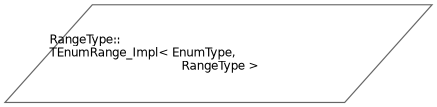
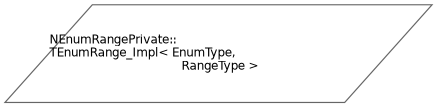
(219, 54) -> (219, 54)
